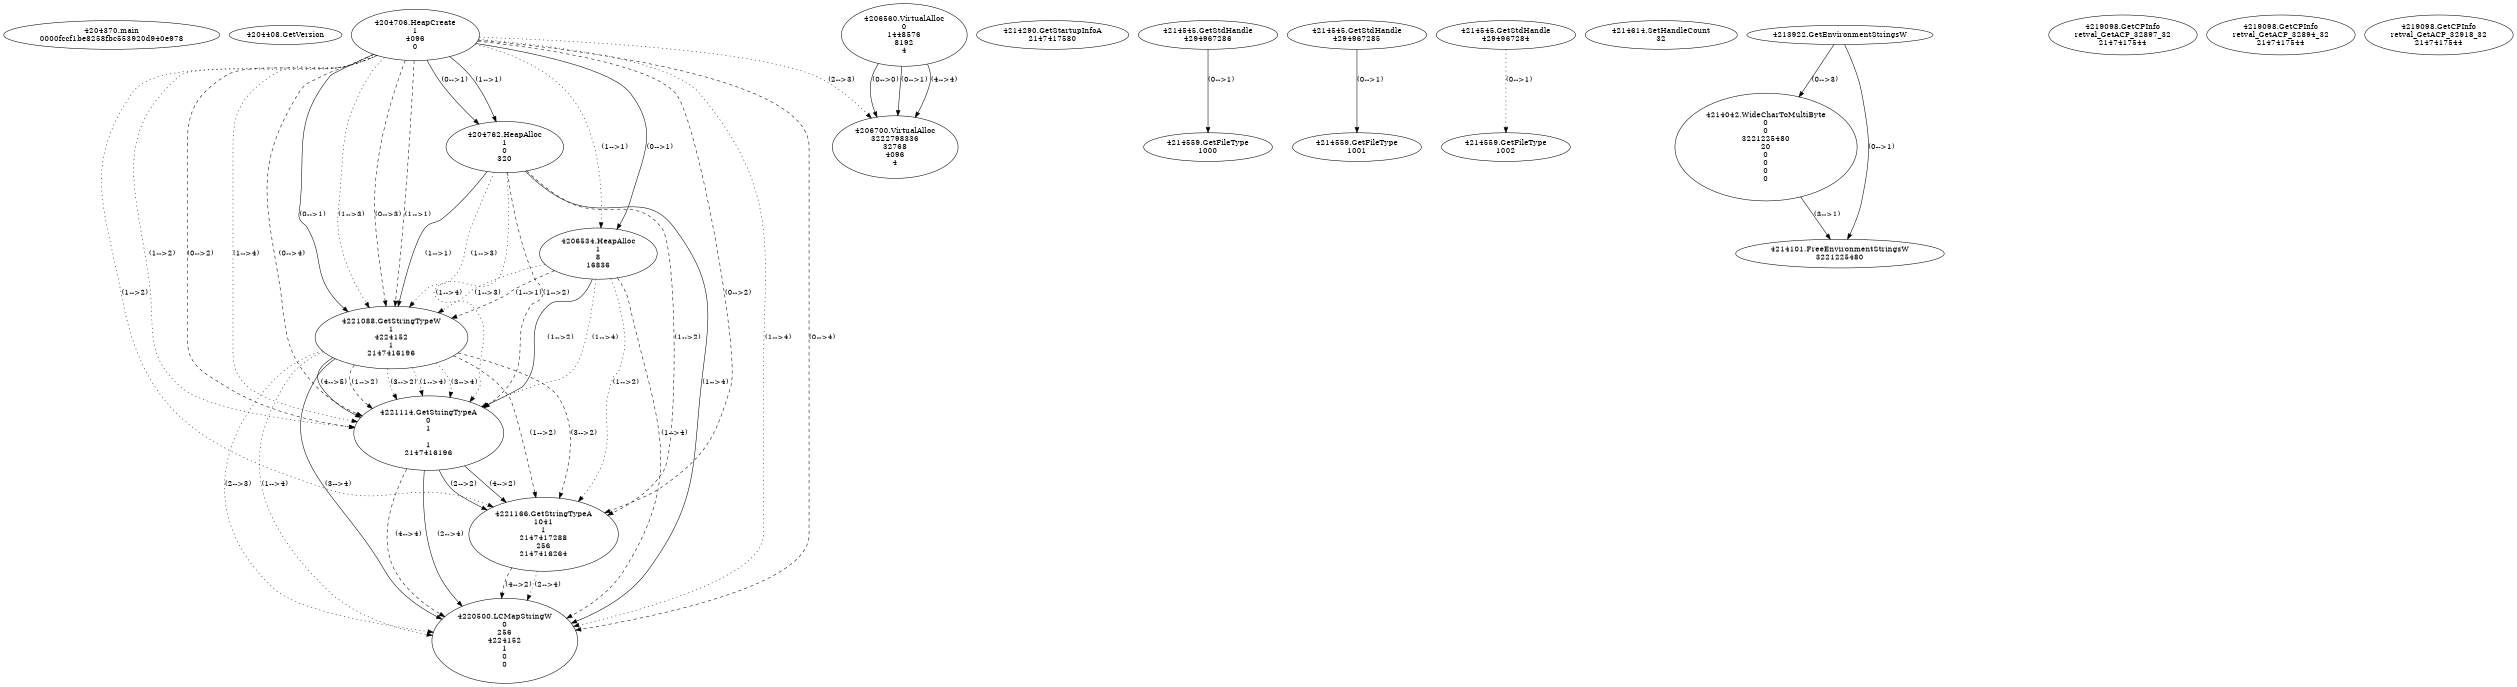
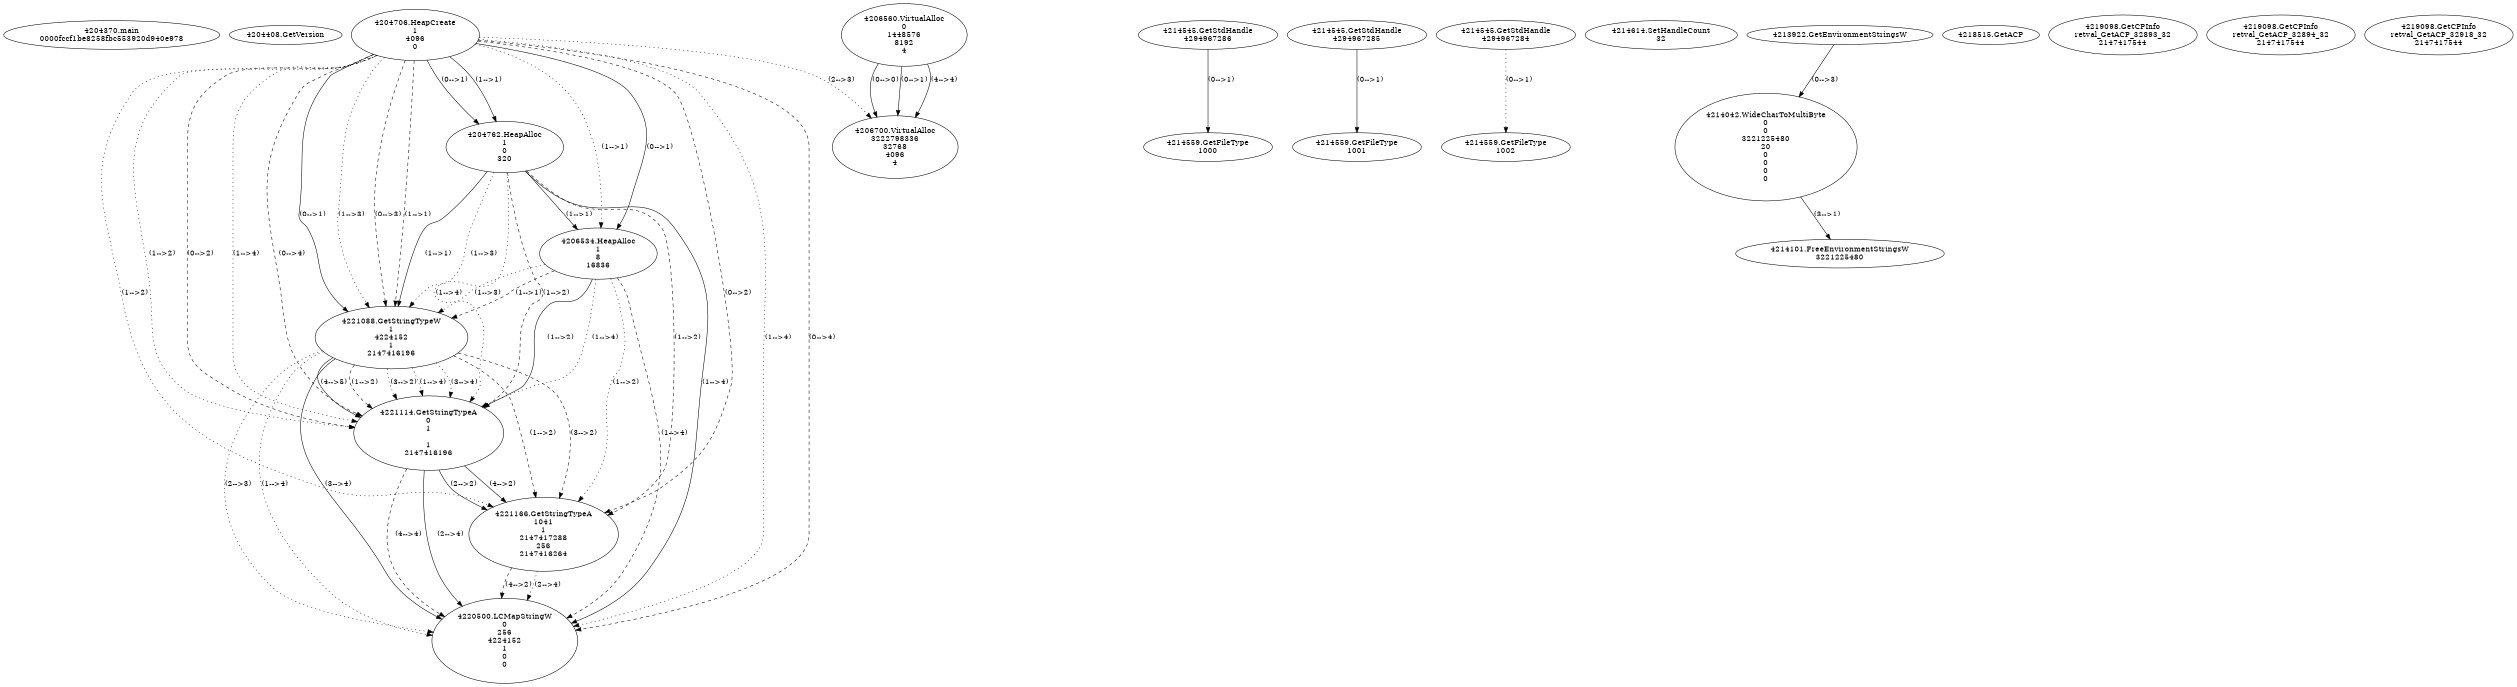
(1053, 35) -> none
none -> (1991, 35)
(2123, 35) -> (2123, 35)
(1868, 139) -> none
none -> (550, 198)
